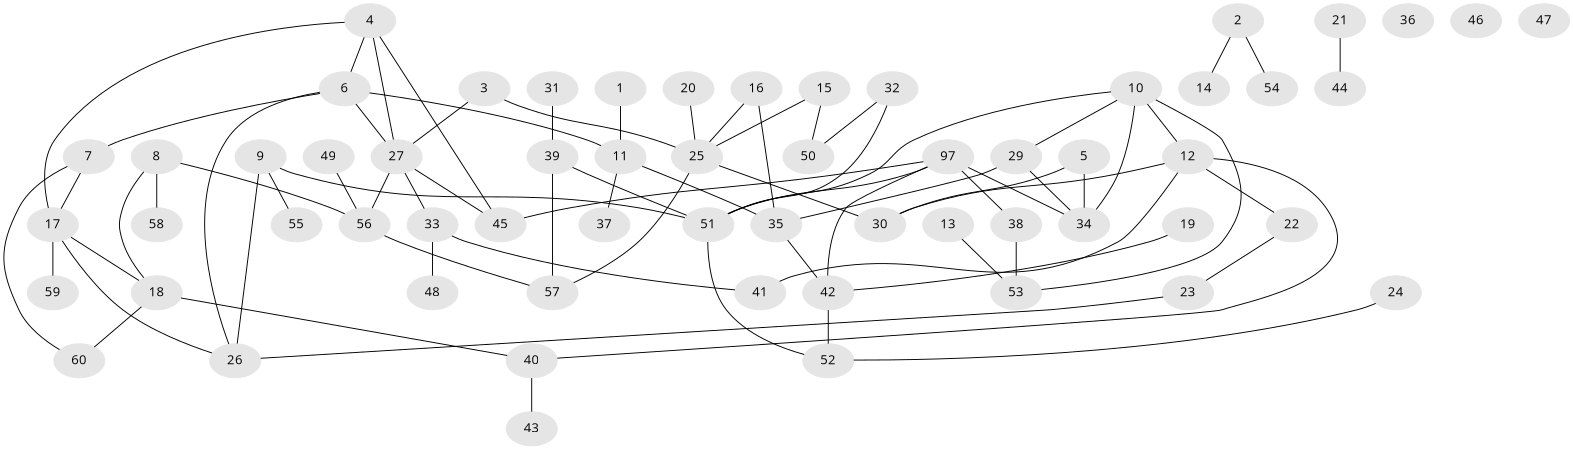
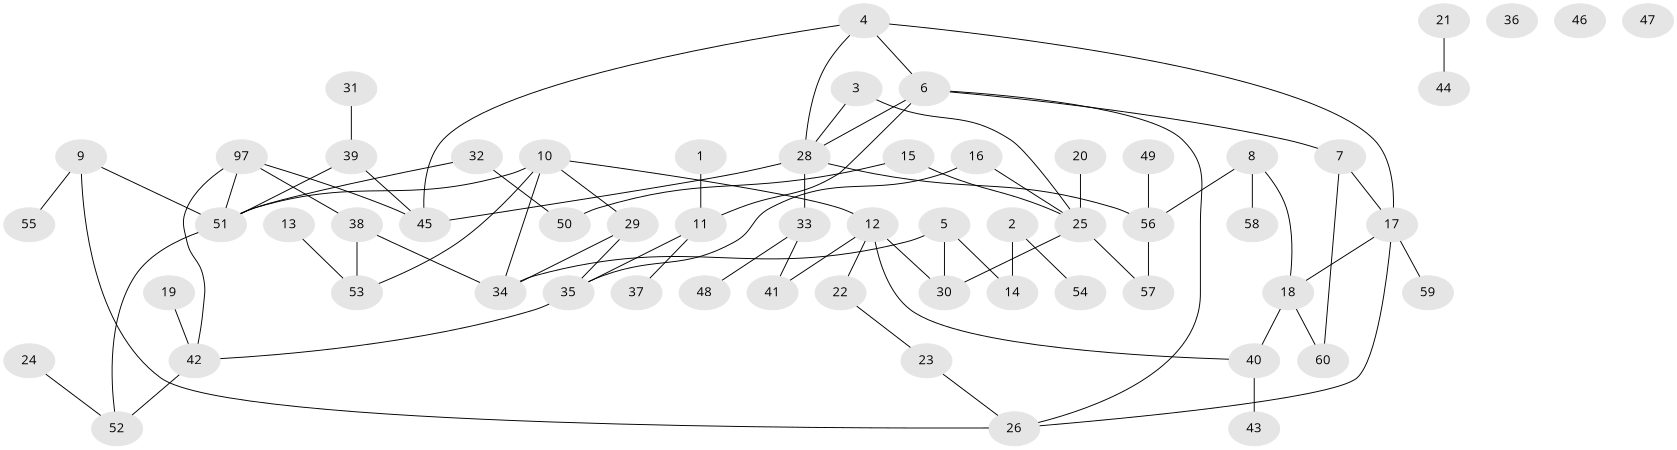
(397, 157) -> (805, 157)
(1021, 193) -> (423, 257)
(552, 225) -> (381, 185)
none -> (978, 259)
